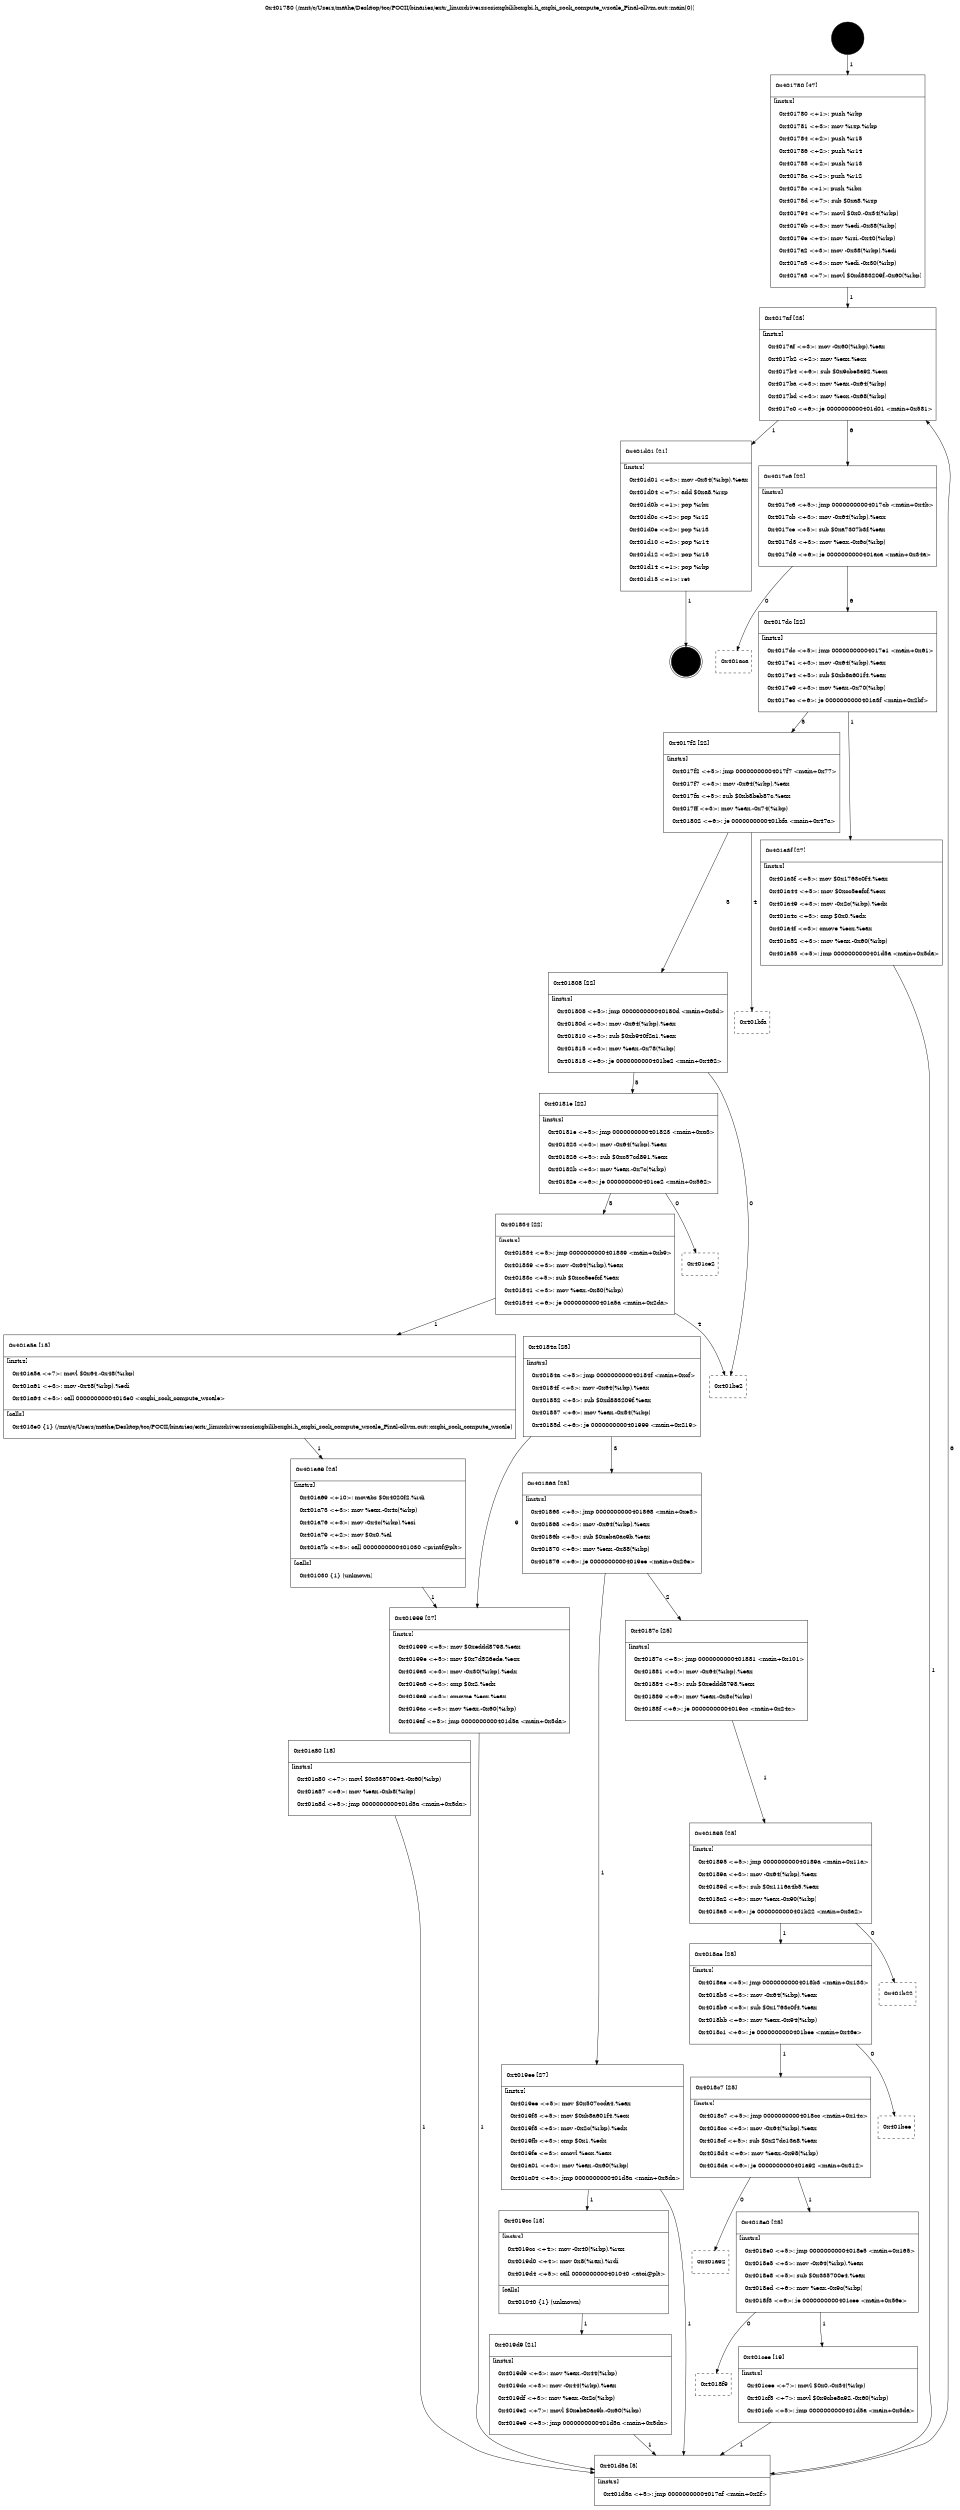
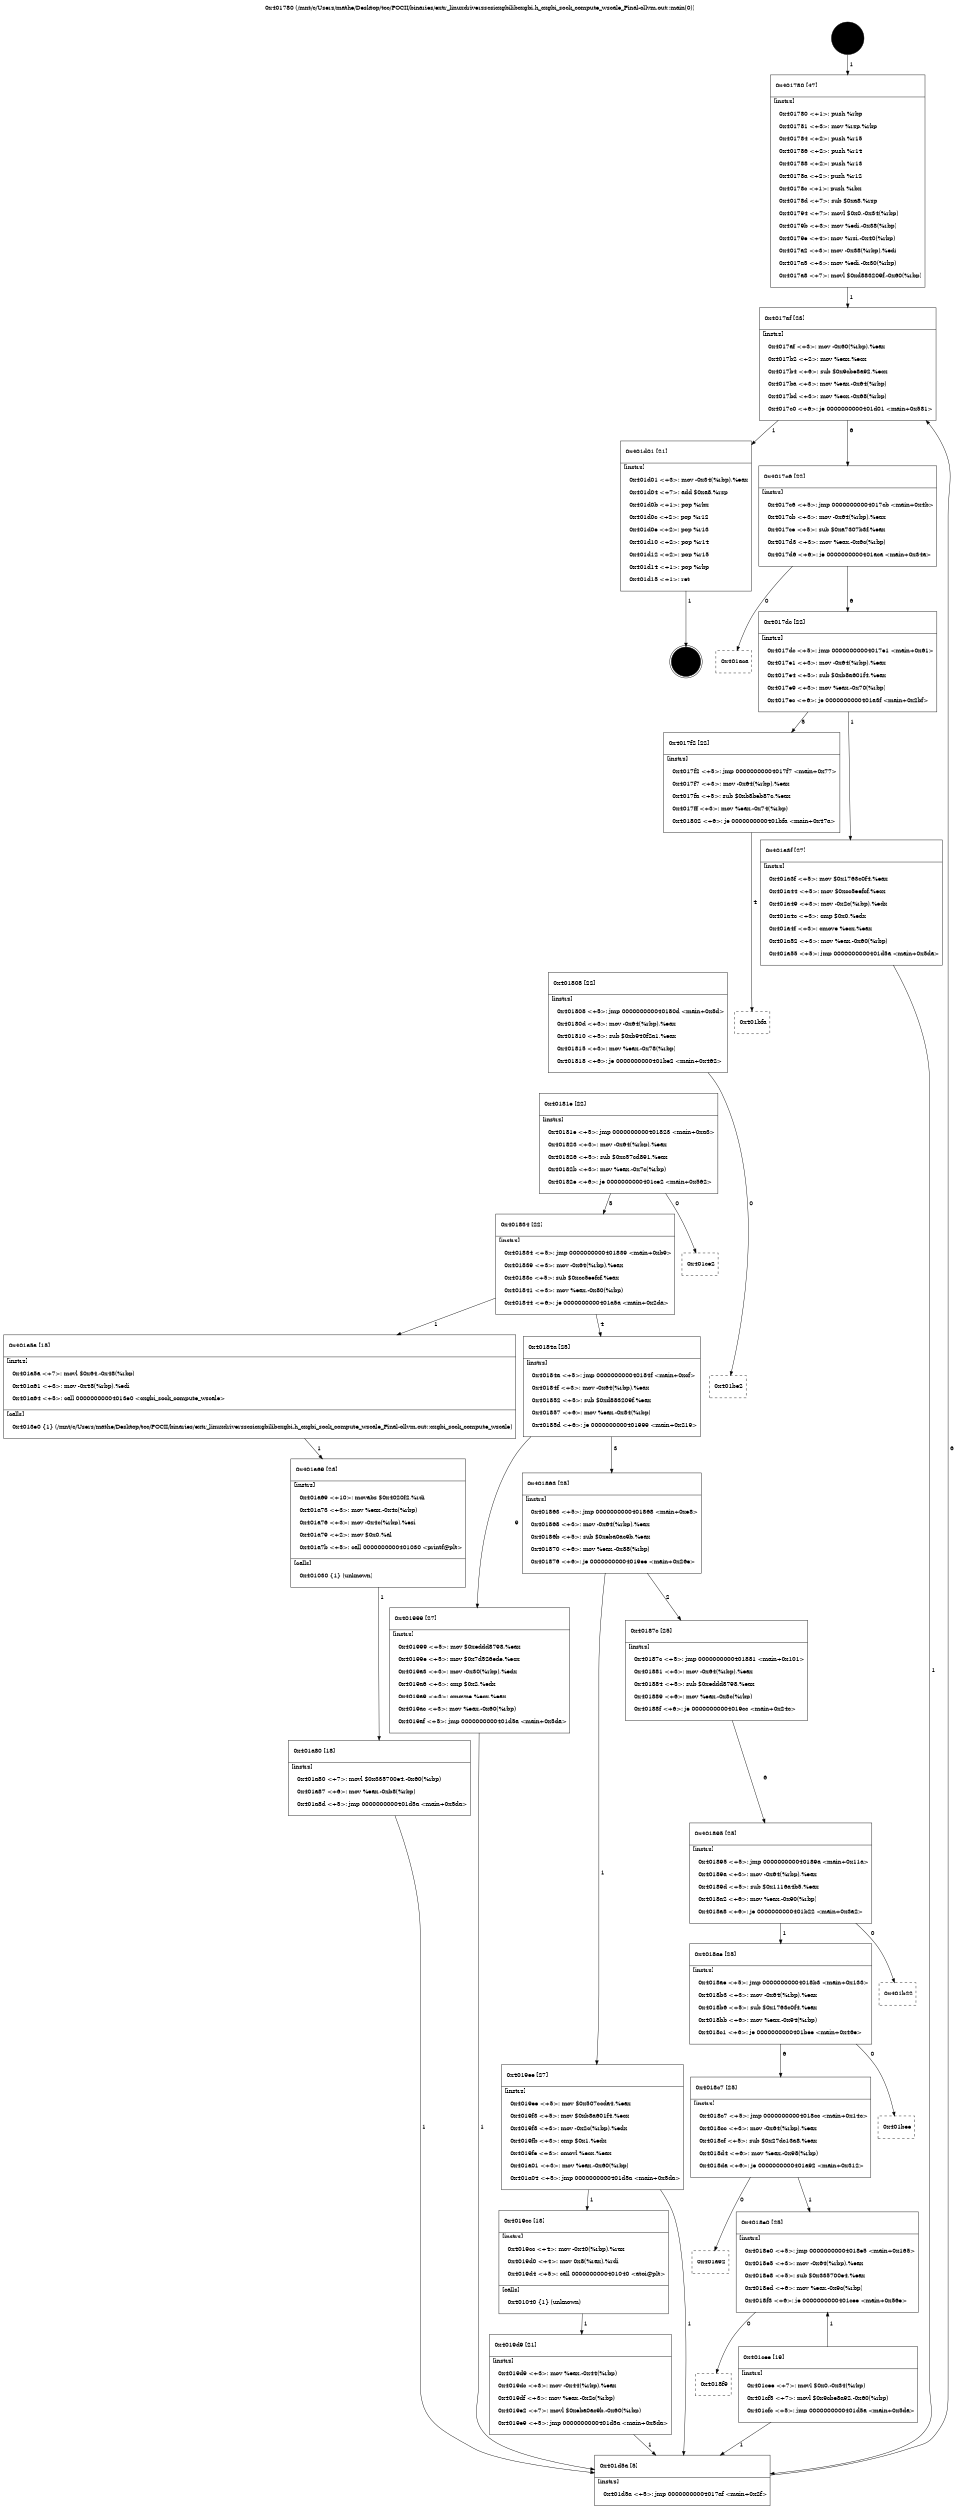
(696, 901) -> none
(633, 1081) -> none
(706, 1337) -> (598, 1323)
(428, 1596) -> (379, 1662)
(764, 1778) -> (764, 1778)
(784, 2054) -> (784, 2054)
(820, 2328) -> (828, 2332)
